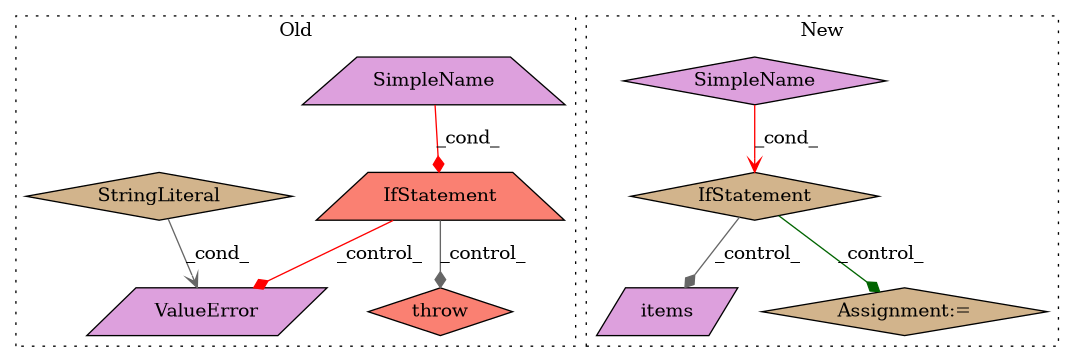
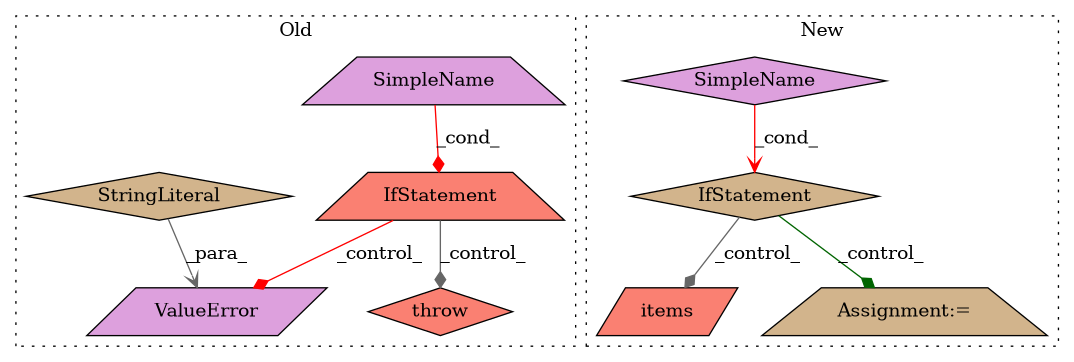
(218, 254) -> (216, 254)
(667, 312) -> (667, 312)
(905, 312) -> (905, 312)
